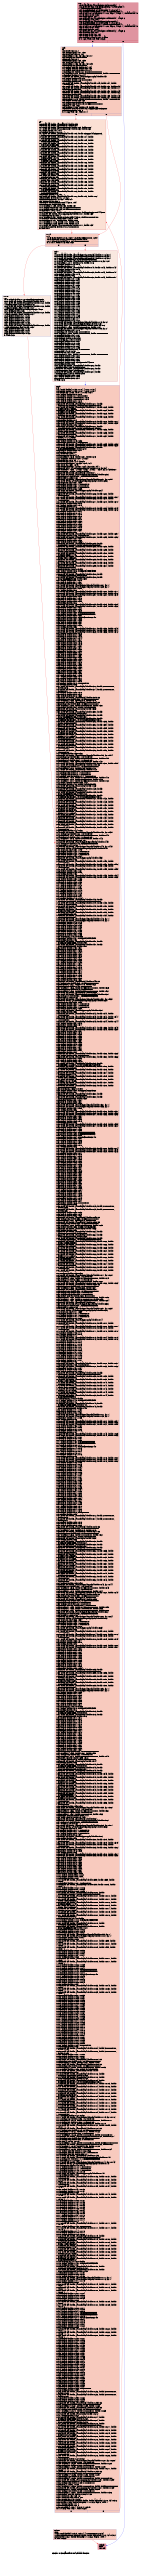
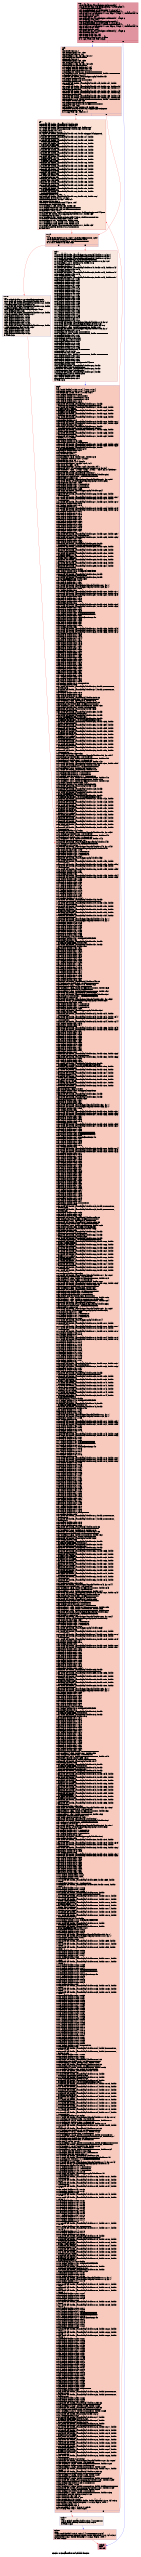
none -> (81, 2521)
